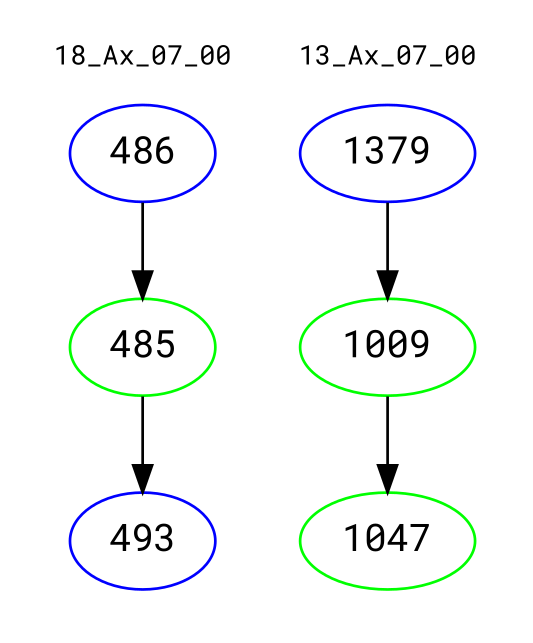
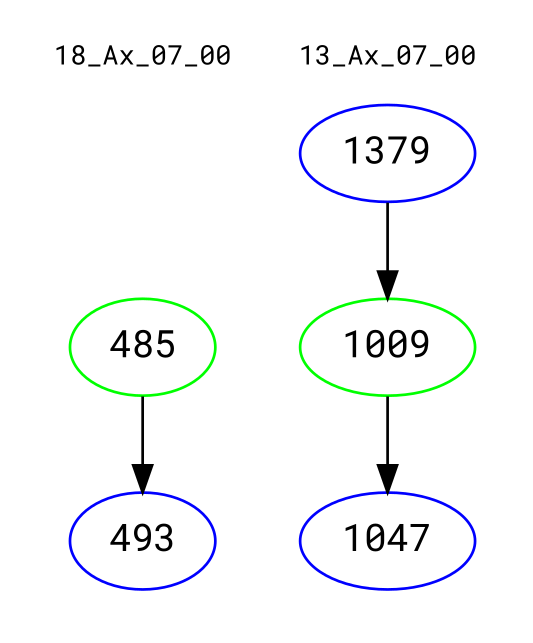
(143, 153) -> none
(388, 541) -> (388, 541)
